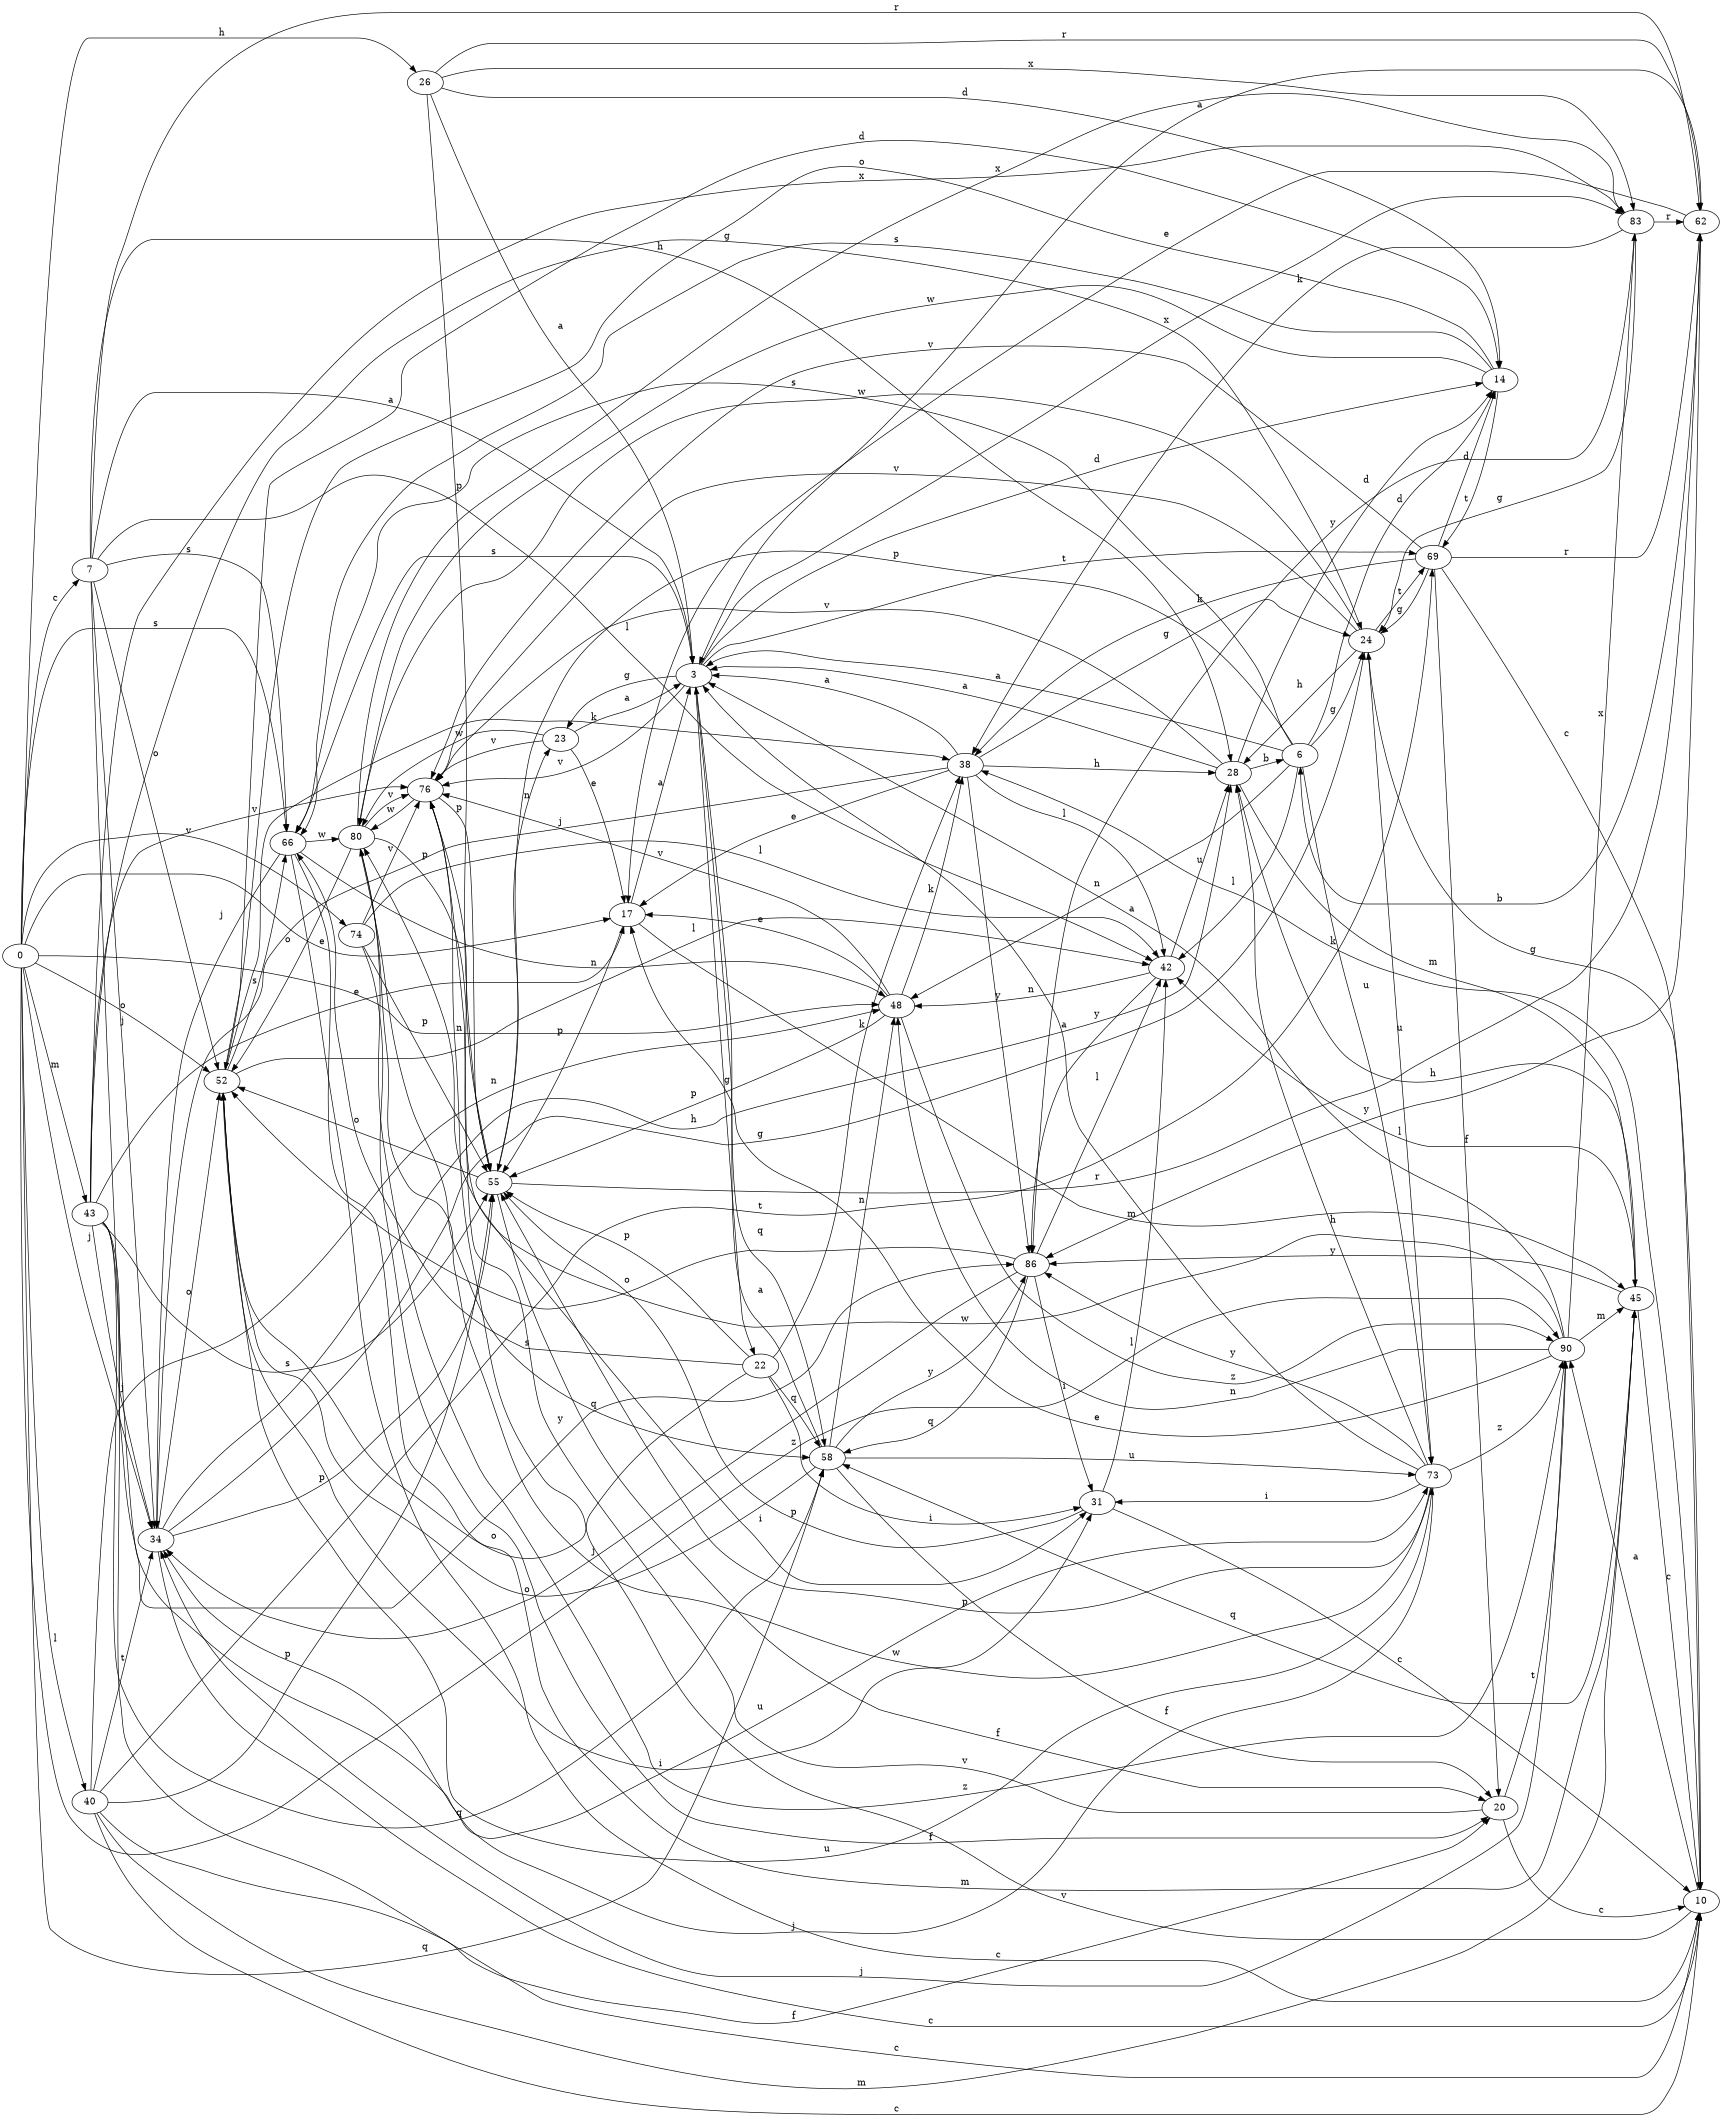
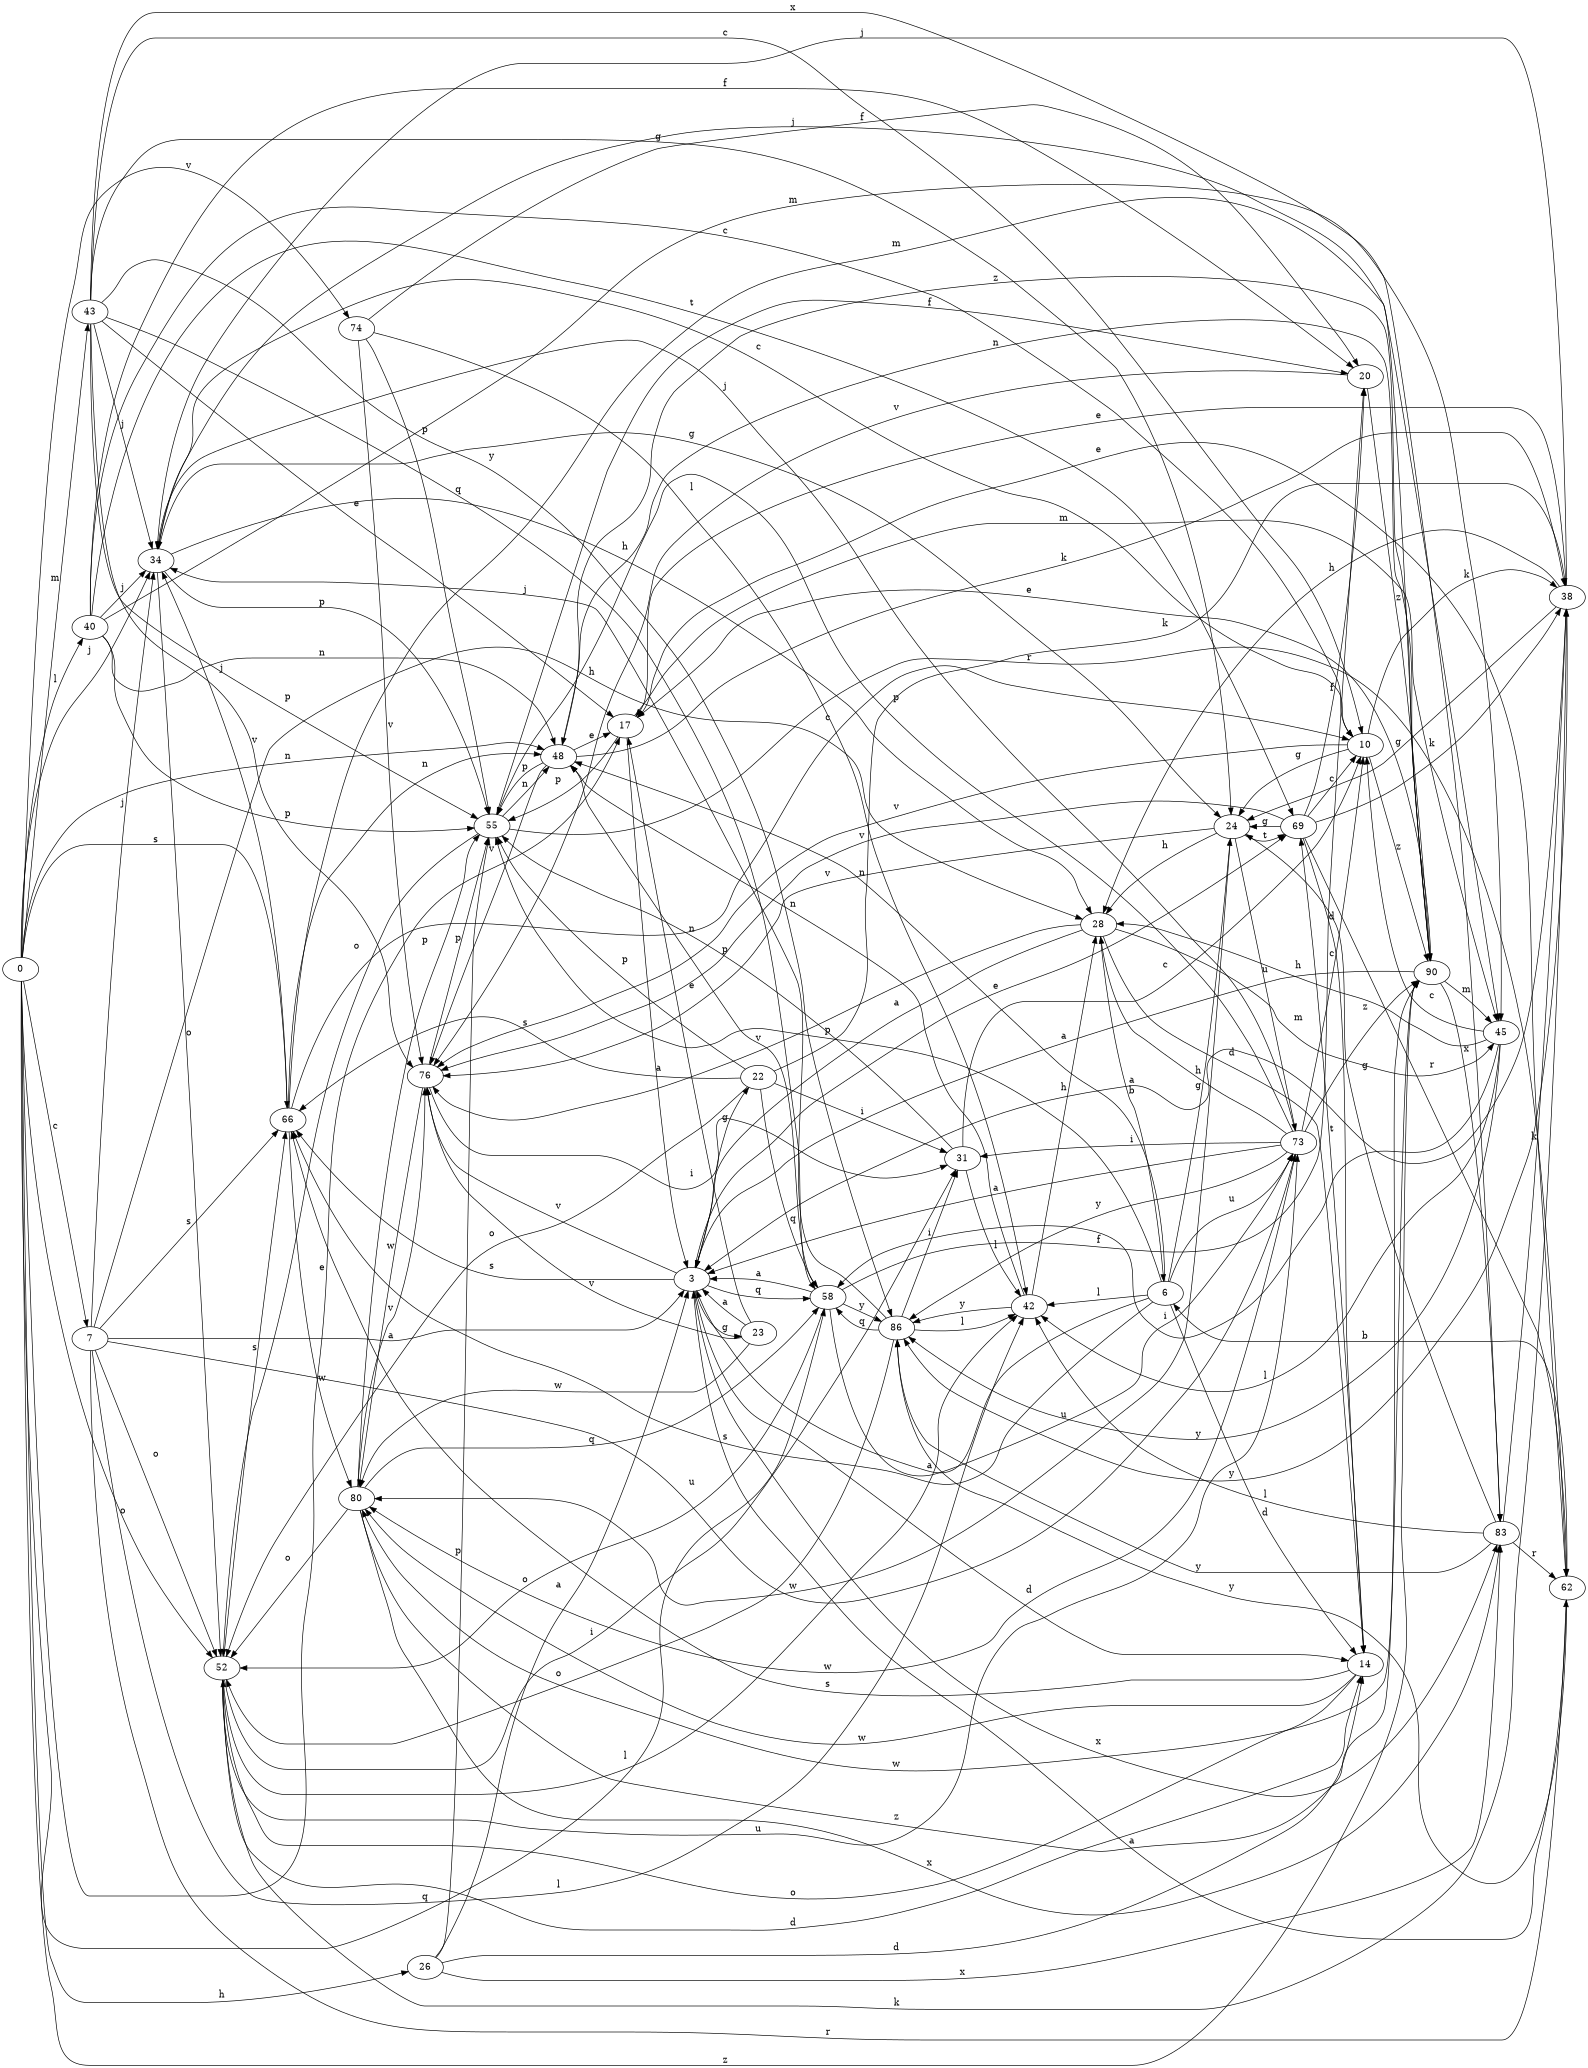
(1125, 40) -> none
(1064, 559) -> (996, 986)
(1091, 831) -> (1229, 1489)
(1200, 860) -> (1064, 1088)
(516, 961) -> (524, 794)
(288, 1364) -> (288, 697)
(1636, 1557) -> (1399, 847)
(1233, 1615) -> (1165, 1316)
(123, 1658) -> (123, 588)
(1533, 1676) -> (1399, 598)
(1567, 1908) -> (1344, 902)
